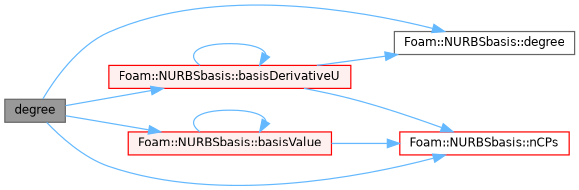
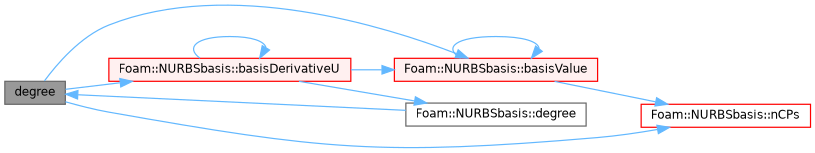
(223, 7) -> (242, 103)
(374, 105) -> (366, 70)
